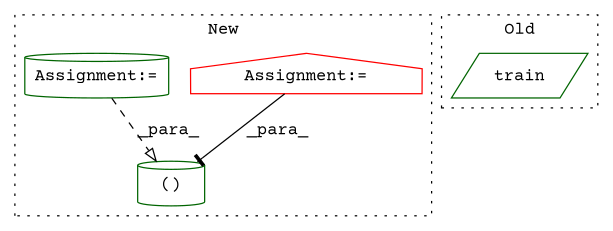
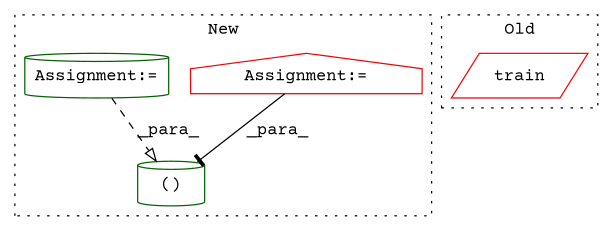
(520, 76) -> (520, 76)
